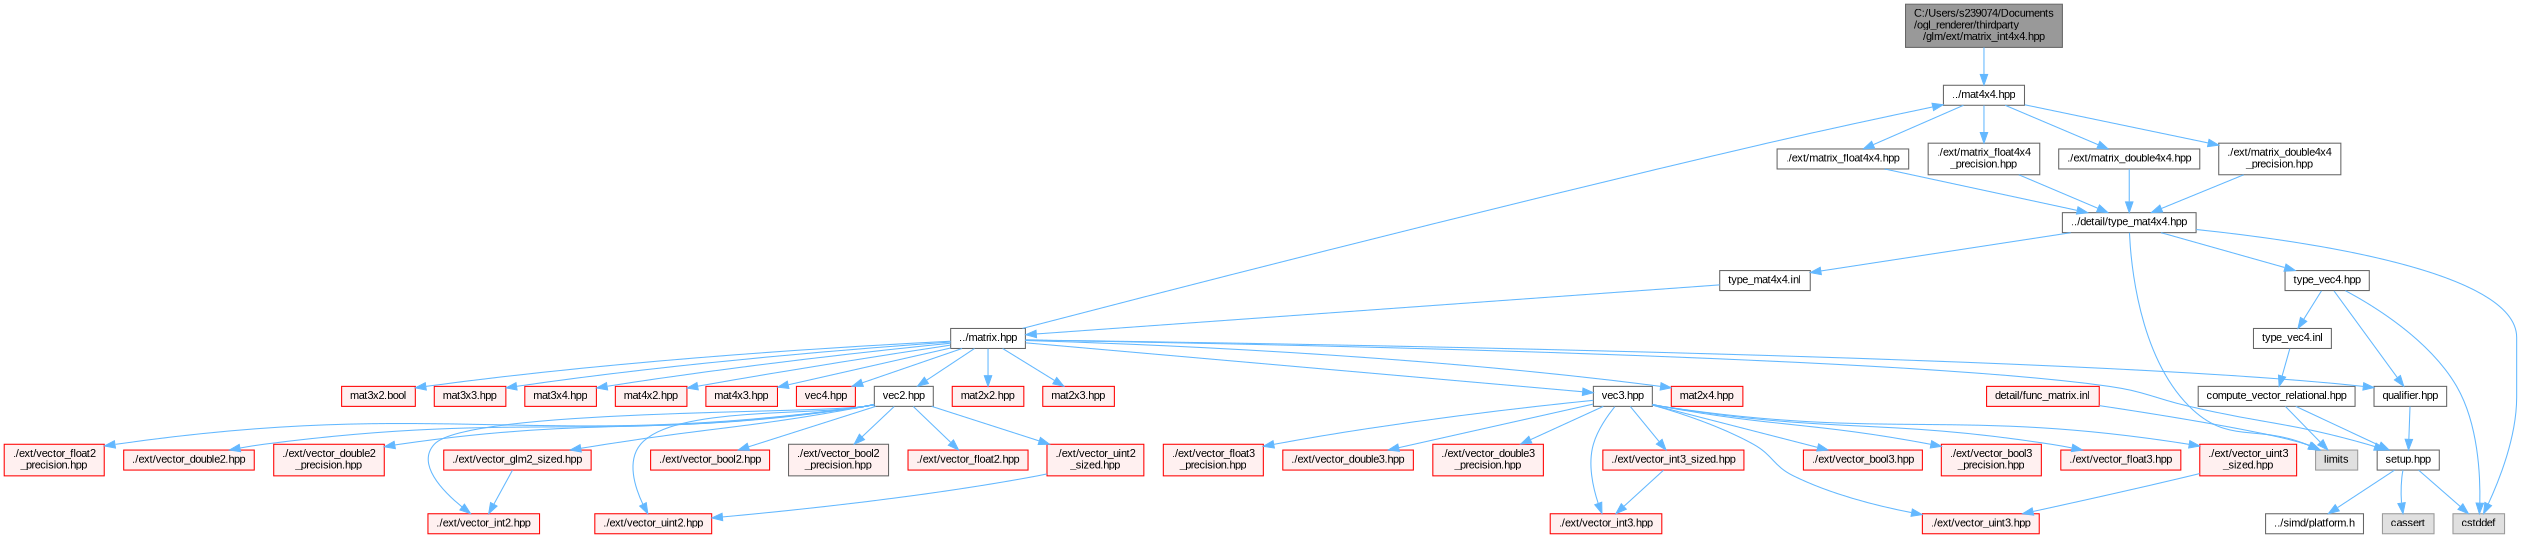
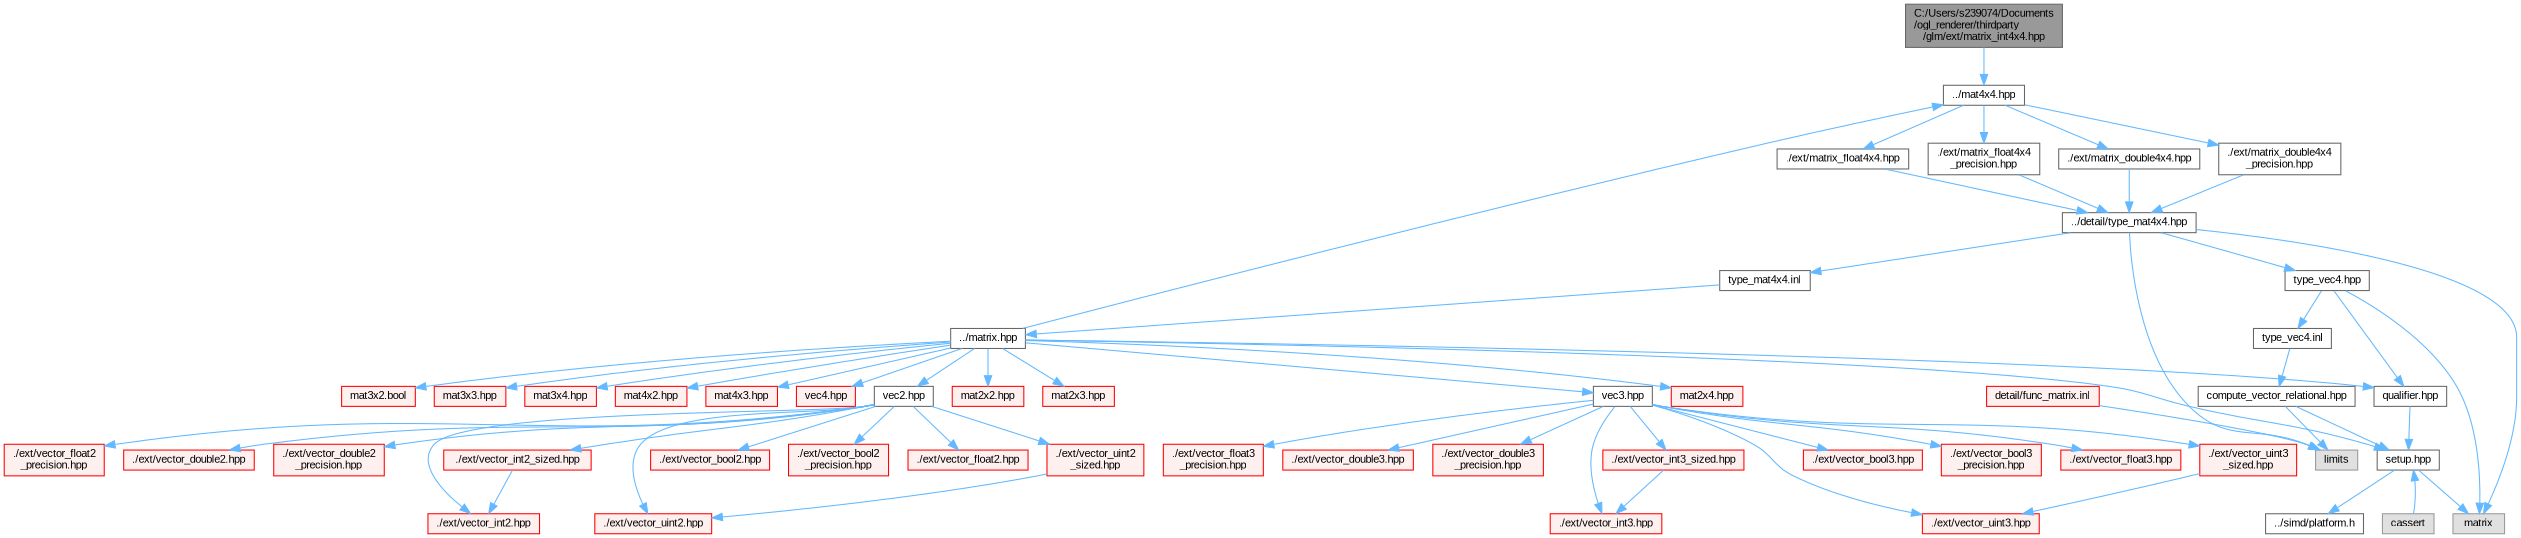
(517, 460) -> (517, 460)
(839, 460) -> (839, 460)
(2401, 486) -> (2415, 497)
(2479, 524) -> (2479, 524)
